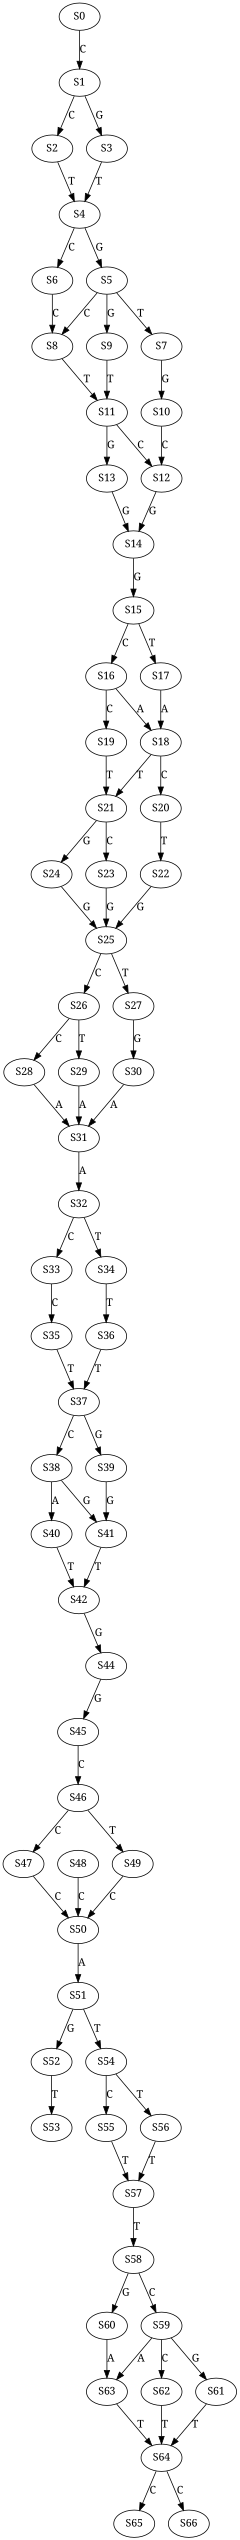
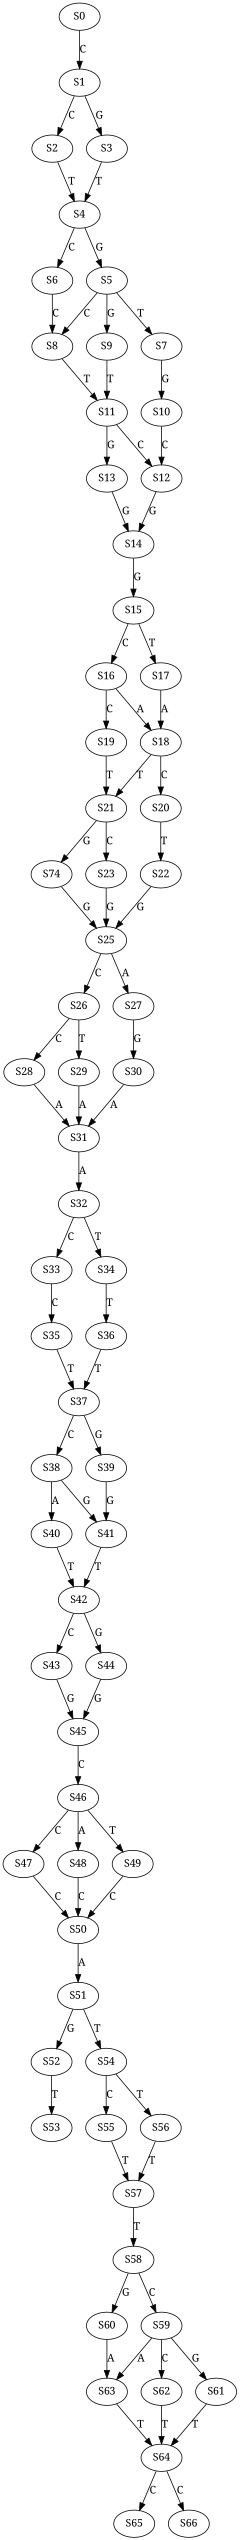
(52, 874) -> (52, 874)
(126, 973) -> (126, 973)
none -> (52, 1666)
none -> (78, 1827)
